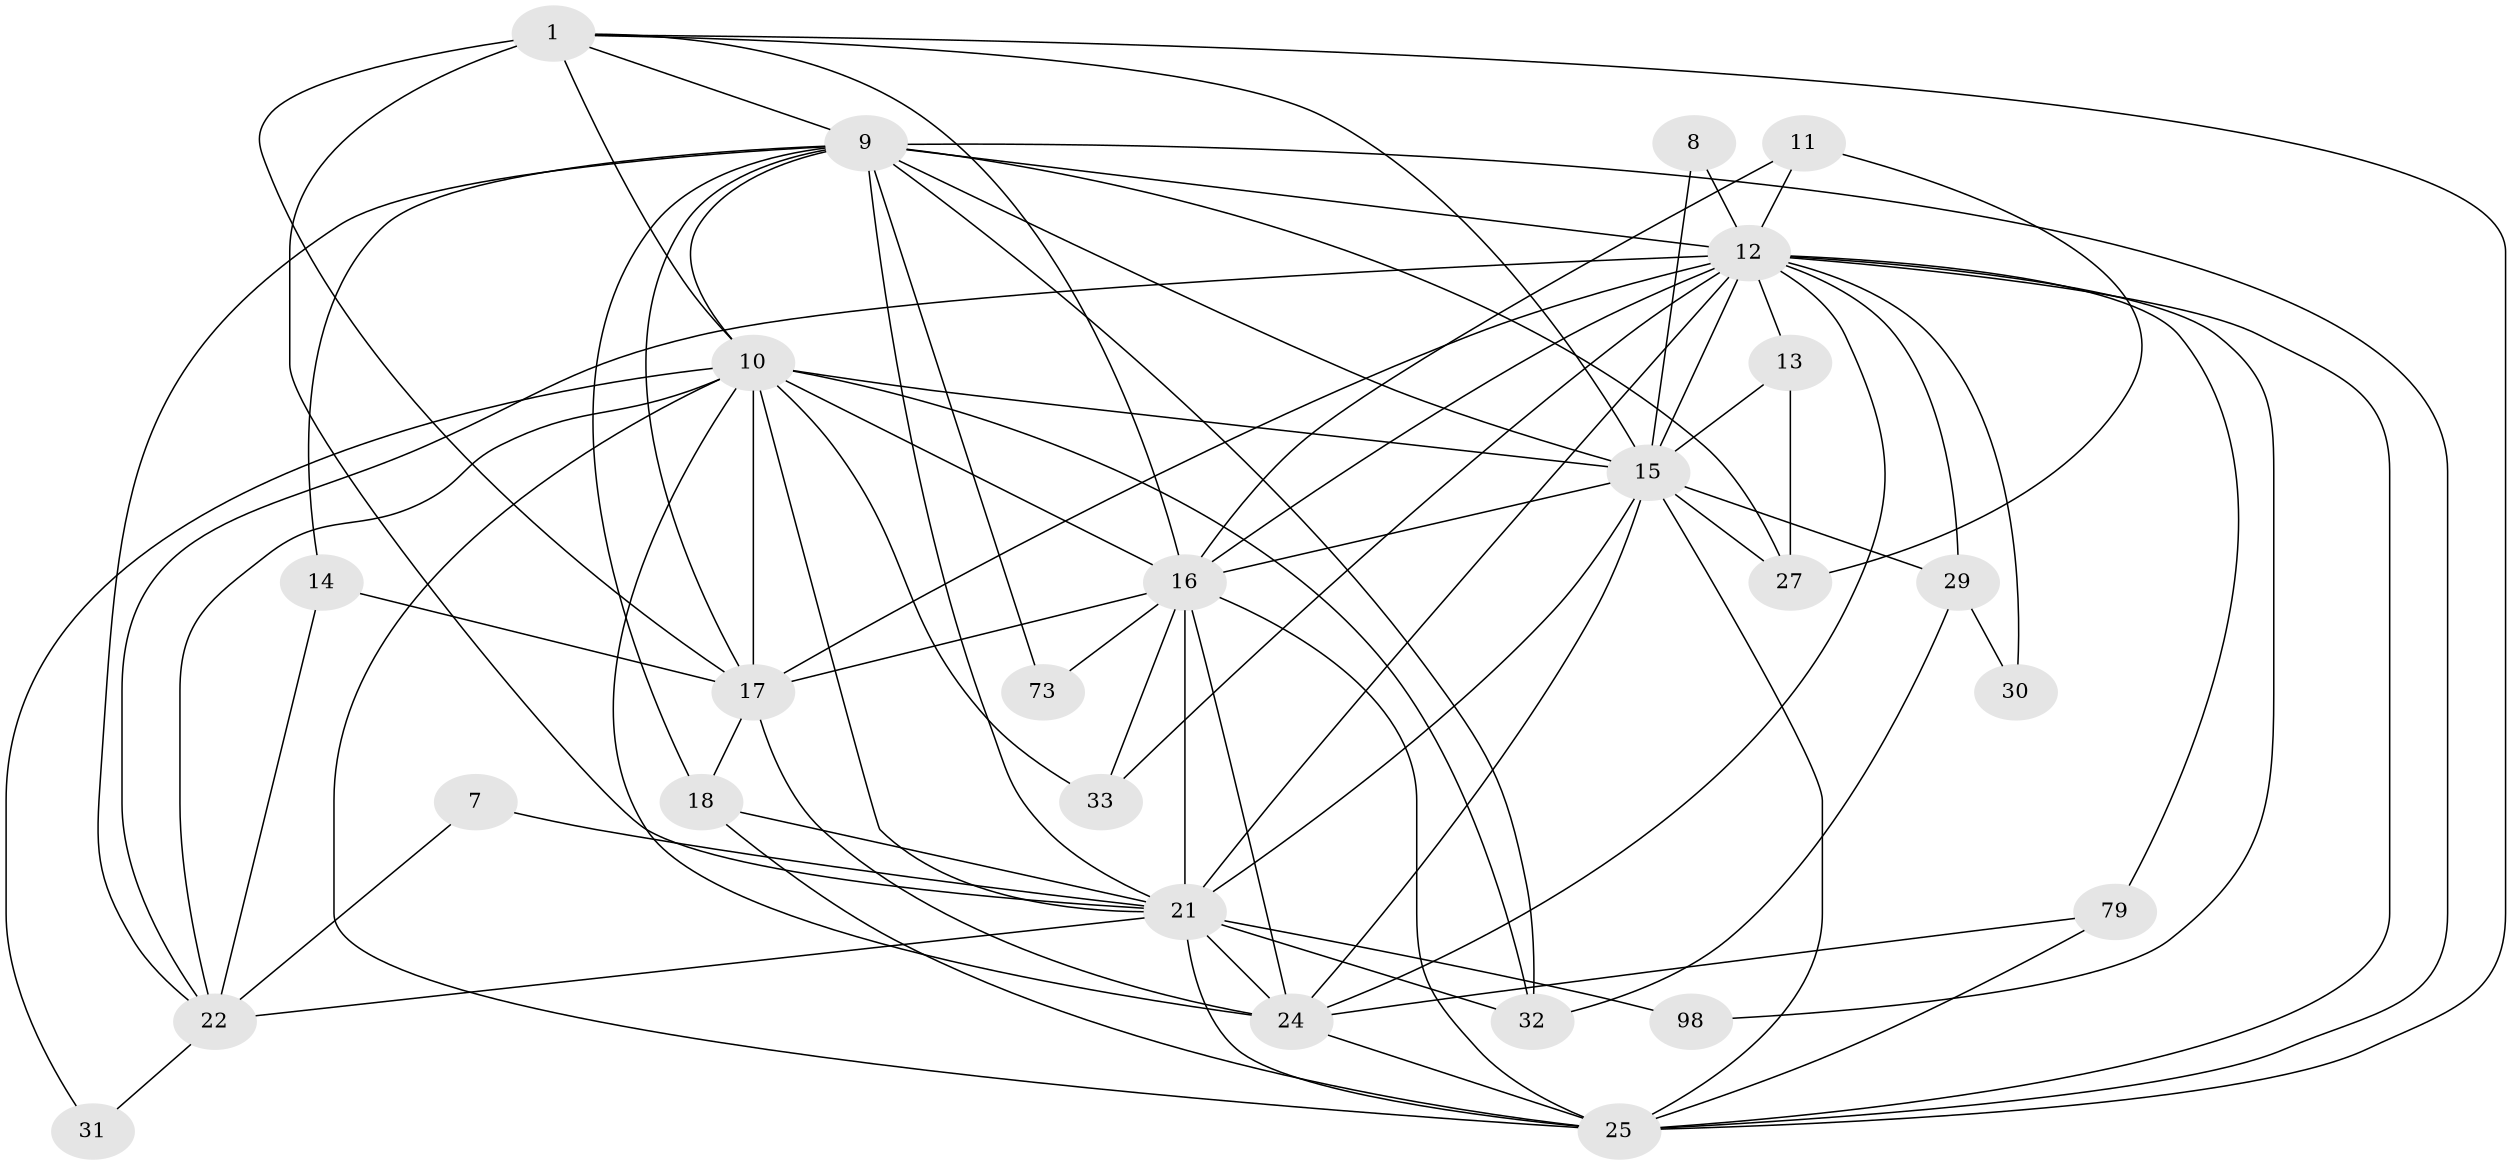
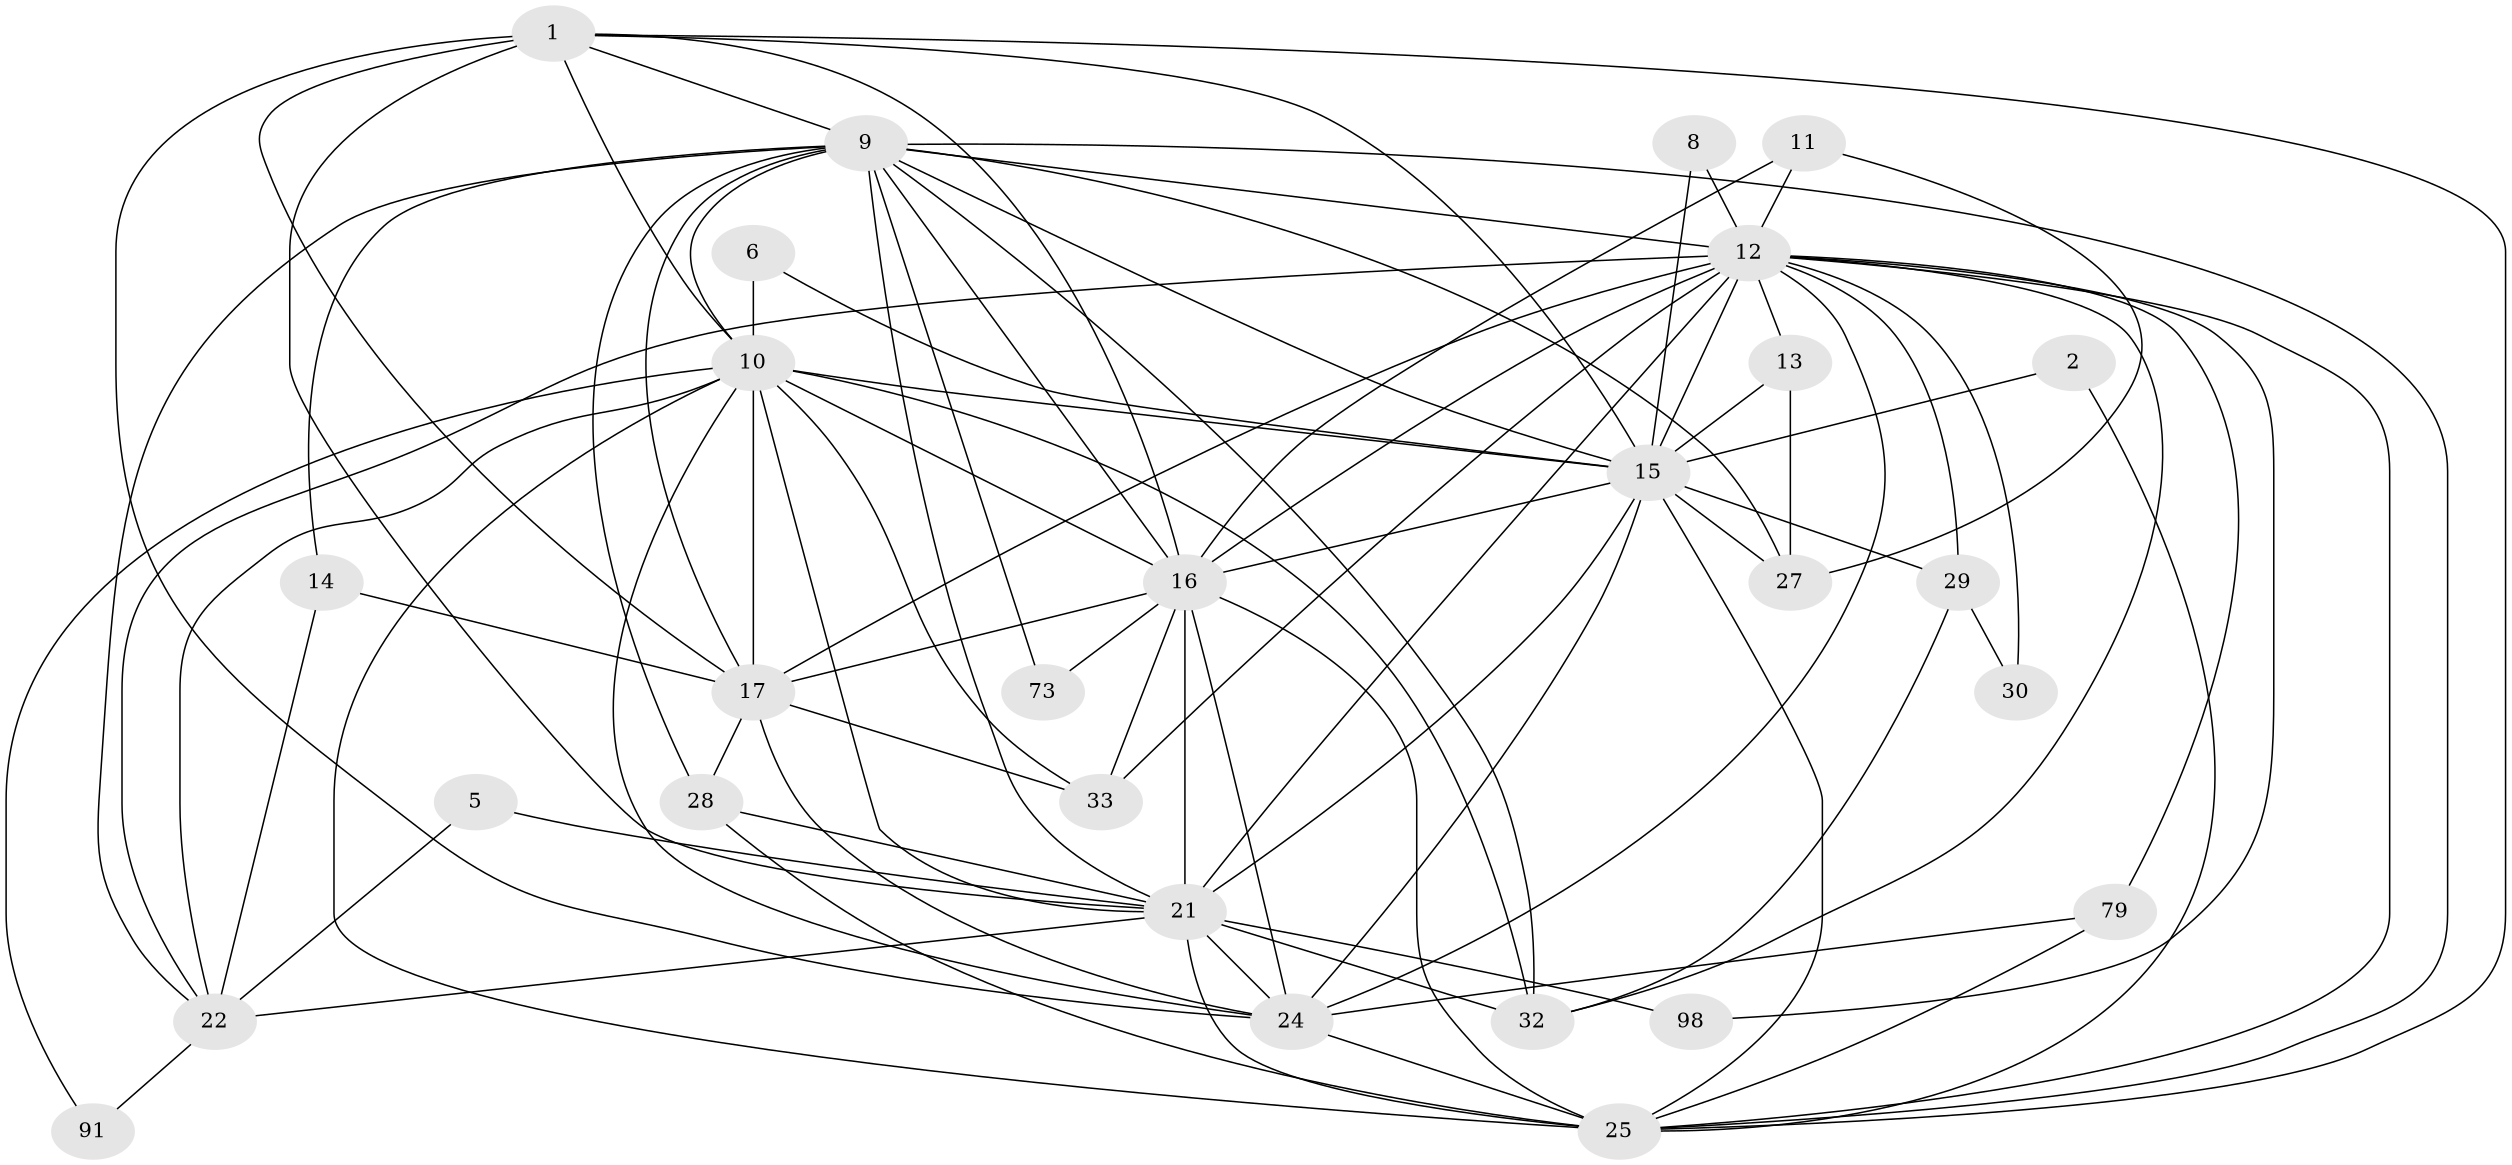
none -> (753, 253)
none -> (1026, 363)
none -> (2074, 363)
none -> (2112, 646)
none -> (253, 694)
none -> (927, 747)
(476, 802) -> (476, 802)
(702, 802) -> (702, 802)
(93, 1132) -> (93, 1132)
